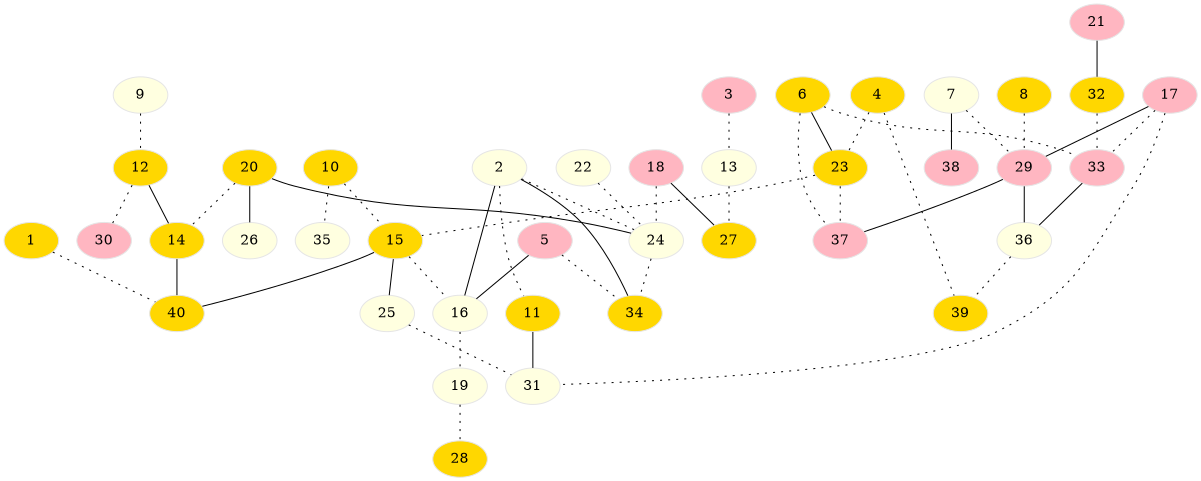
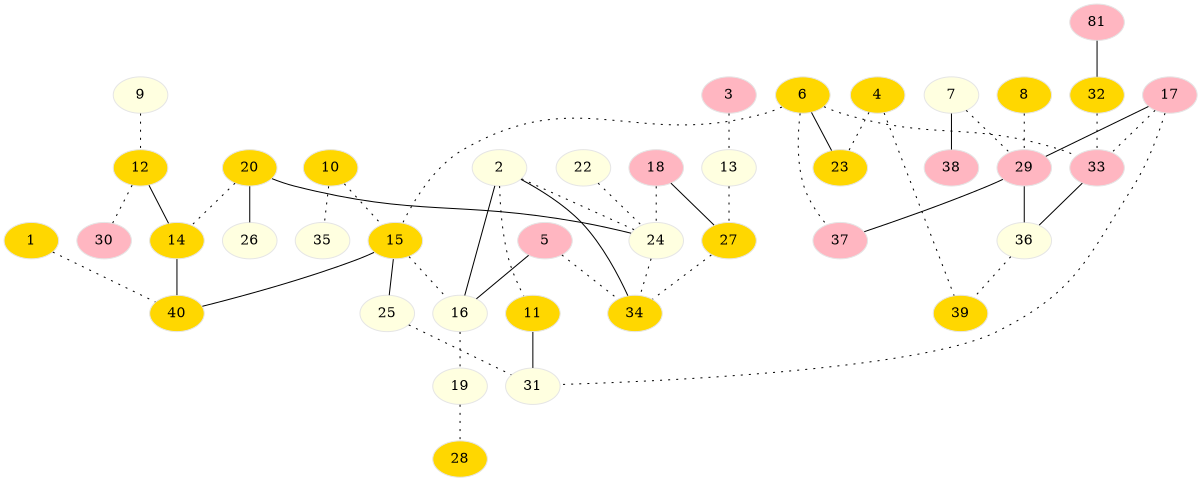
(1097, 22) -> (1097, 22)
(840, 204) -> none
(609, 209) -> (573, 118)
none -> (682, 277)
